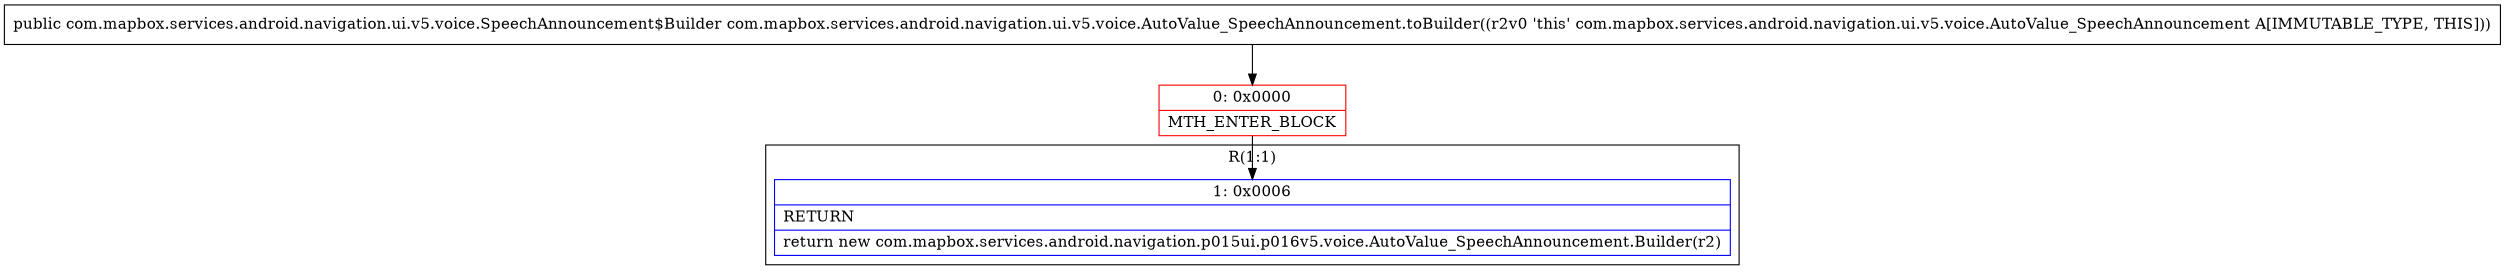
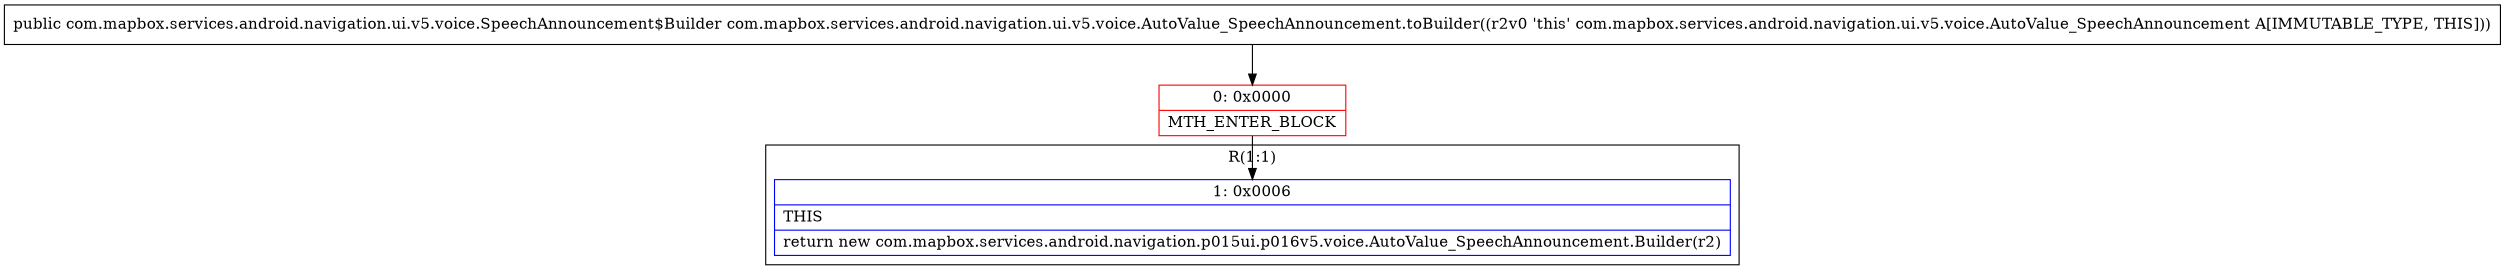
(819, 217) -> (804, 217)
